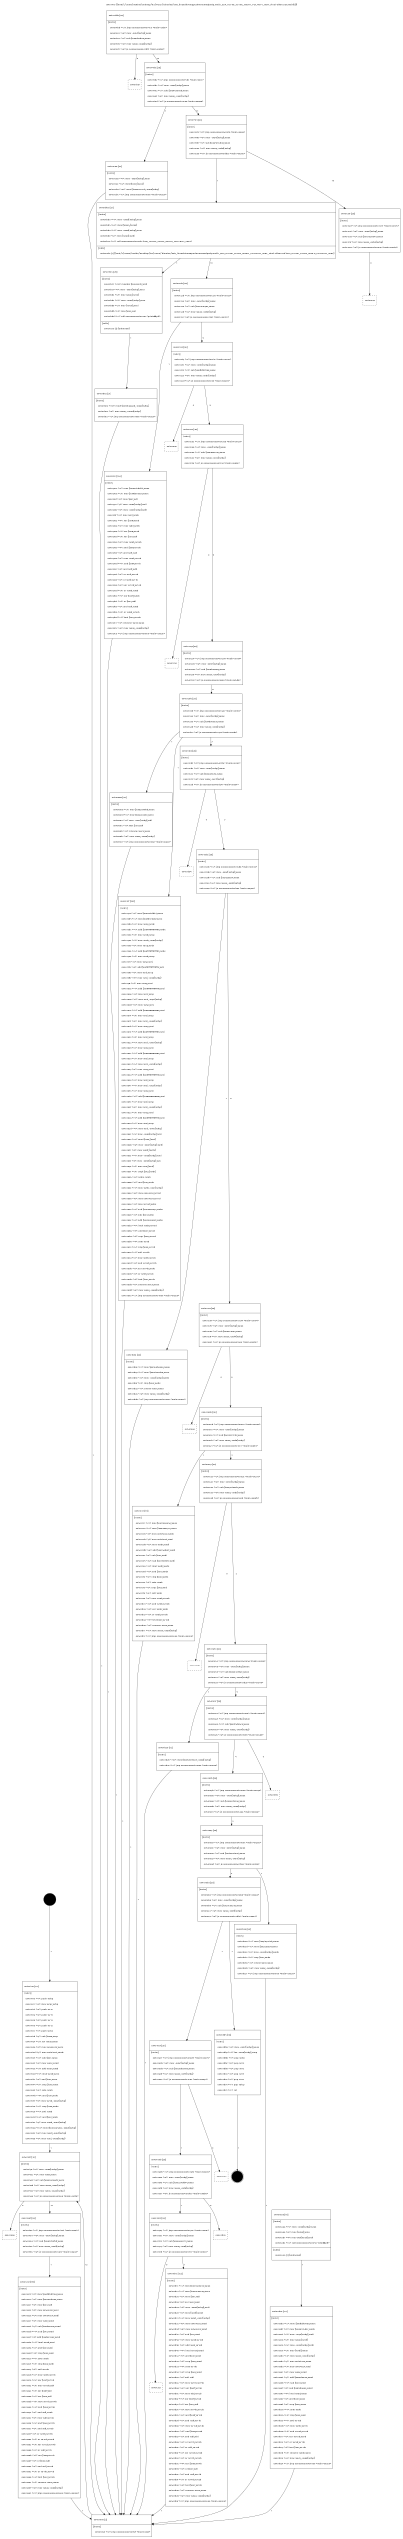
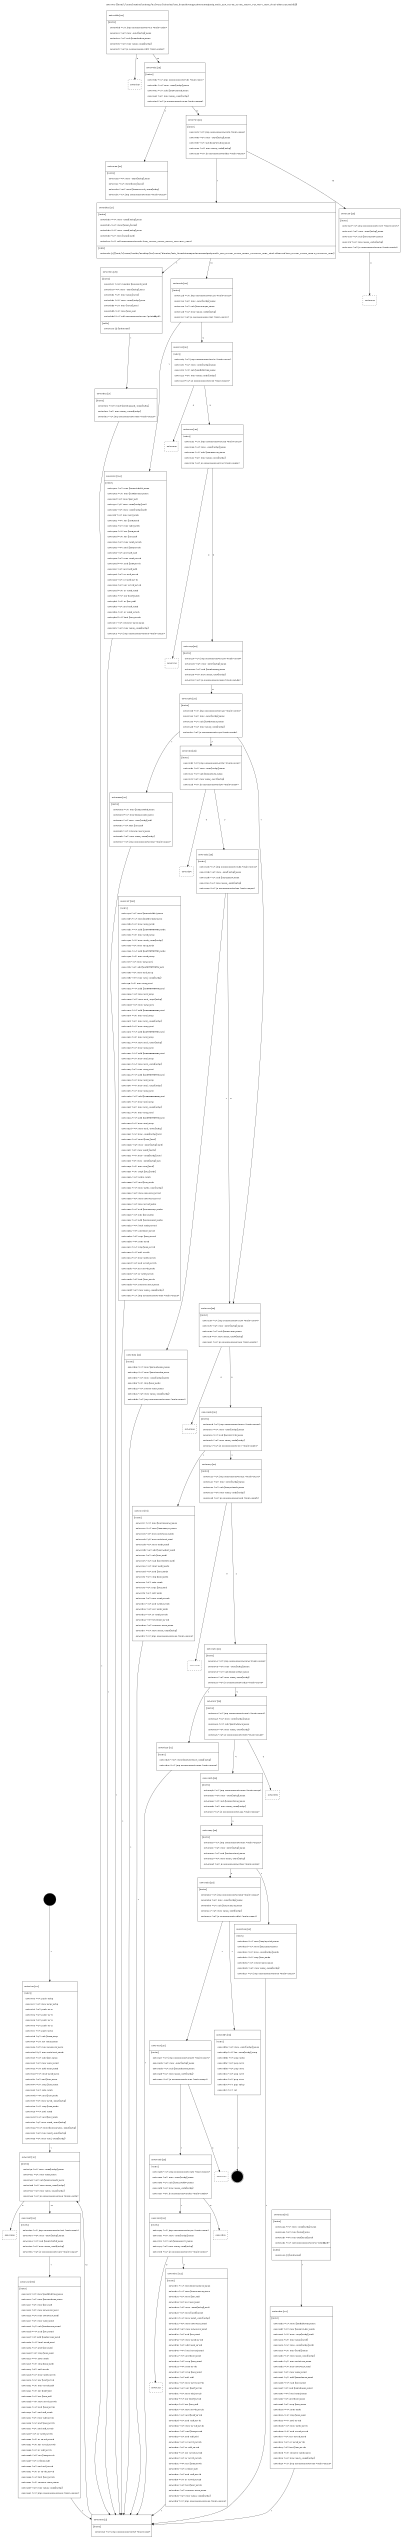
(173, 815) -> (262, 1018)
(92, 1352) -> none
